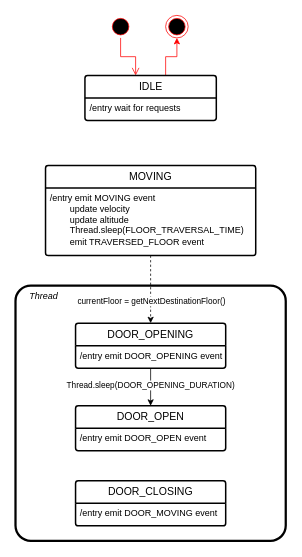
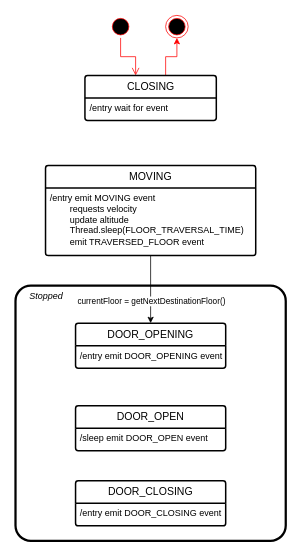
(151, 87) -> (151, 87)
(145, 109) -> (138, 109)
(133, 220) -> (133, 220)
(150, 277) -> (150, 277)
(32, 296) -> (35, 296)
(150, 384) -> none
(143, 439) -> (142, 439)
(148, 514) -> (151, 514)
